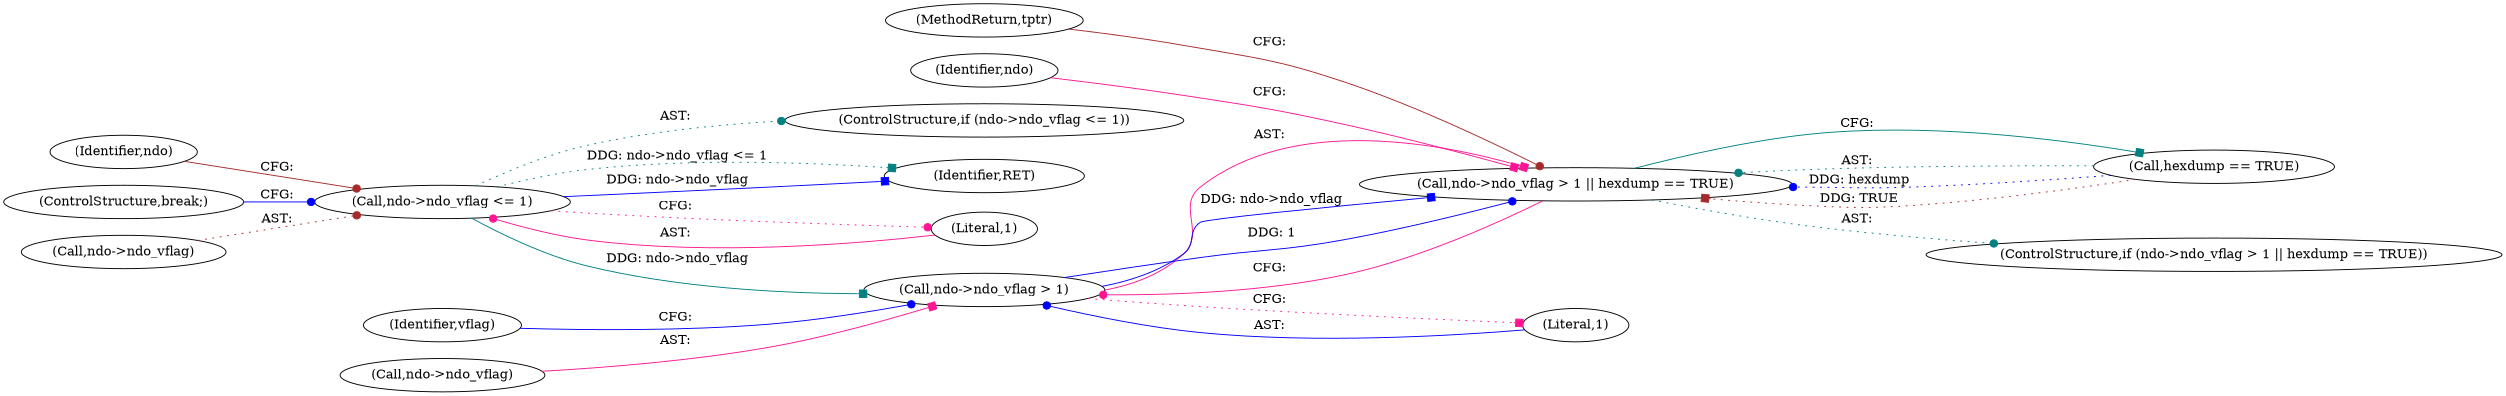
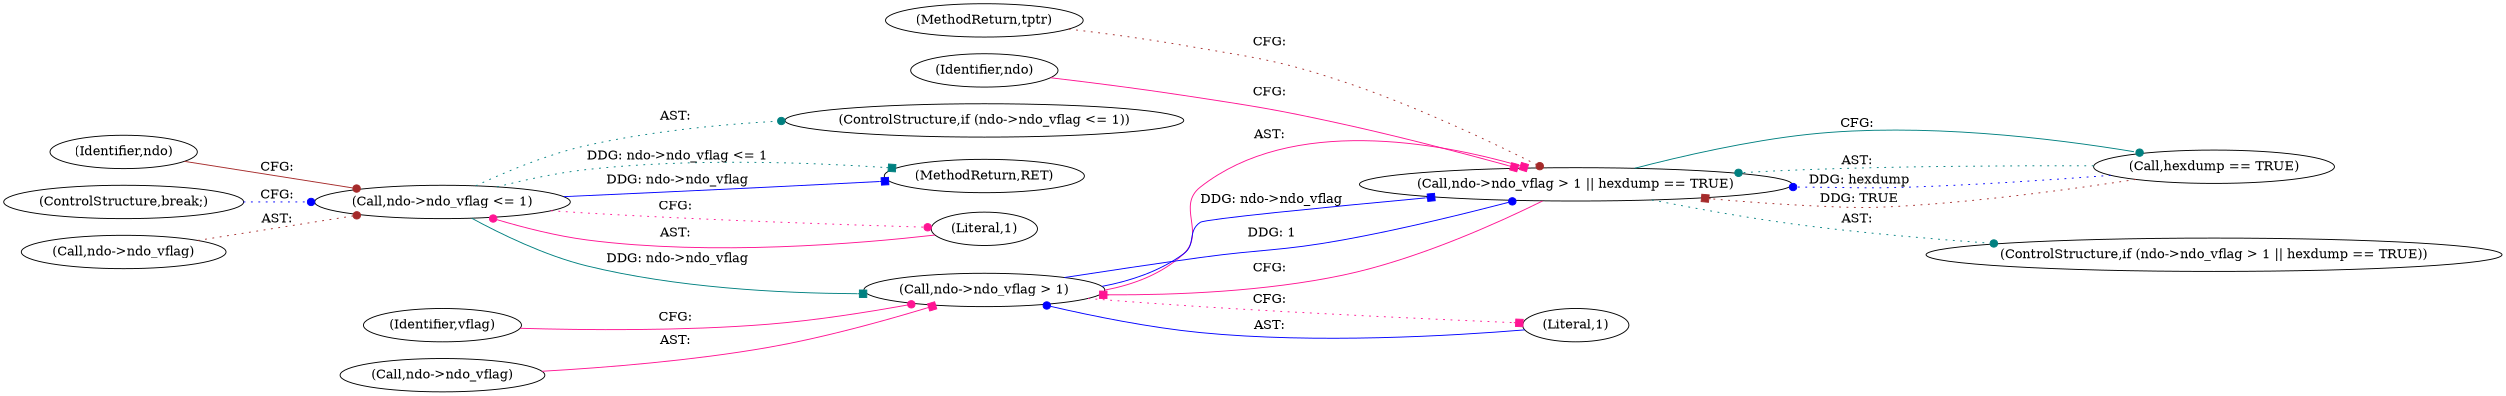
(1310, 71) -> (1310, 71)
(1883, 130) -> (1883, 130)
(984, 176) -> (984, 176)
(275, 202) -> (275, 202)
(1331, 277) -> (1331, 277)
(714, 327) -> (714, 327)
